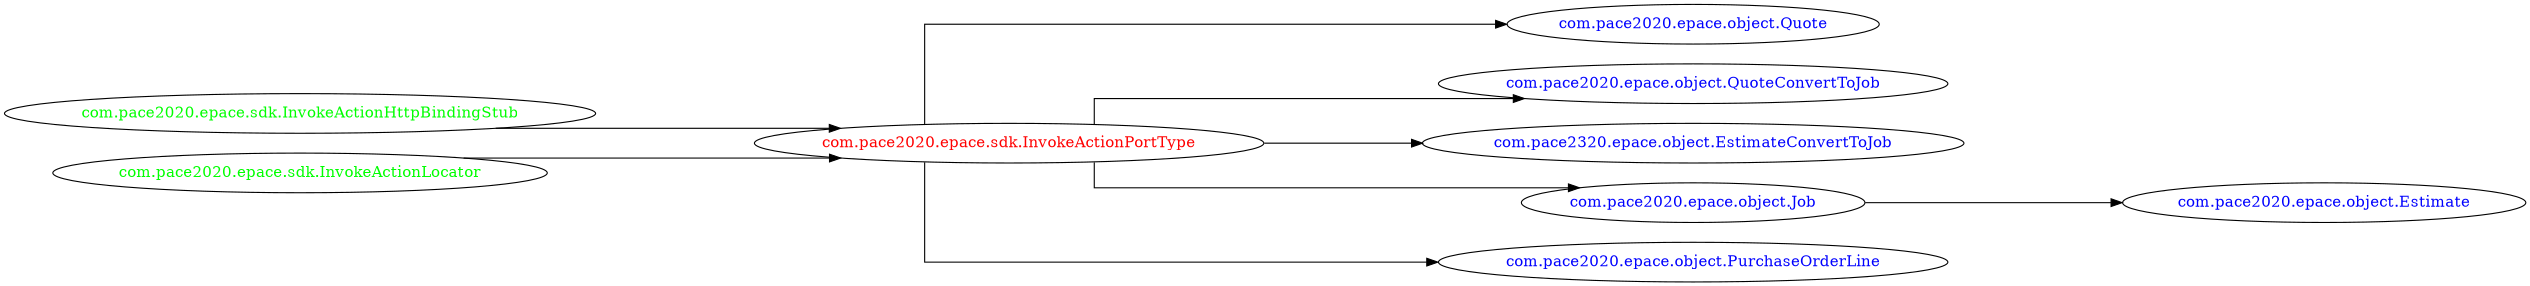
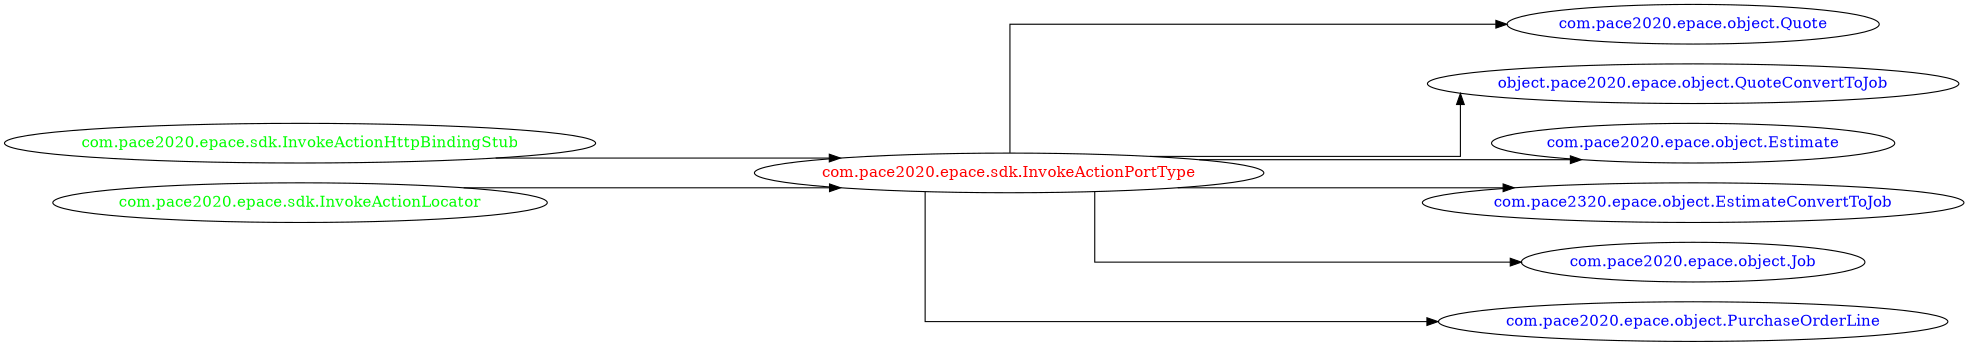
(1693, 84) -> (1693, 84)
(1988, 203) -> (1468, 160)
